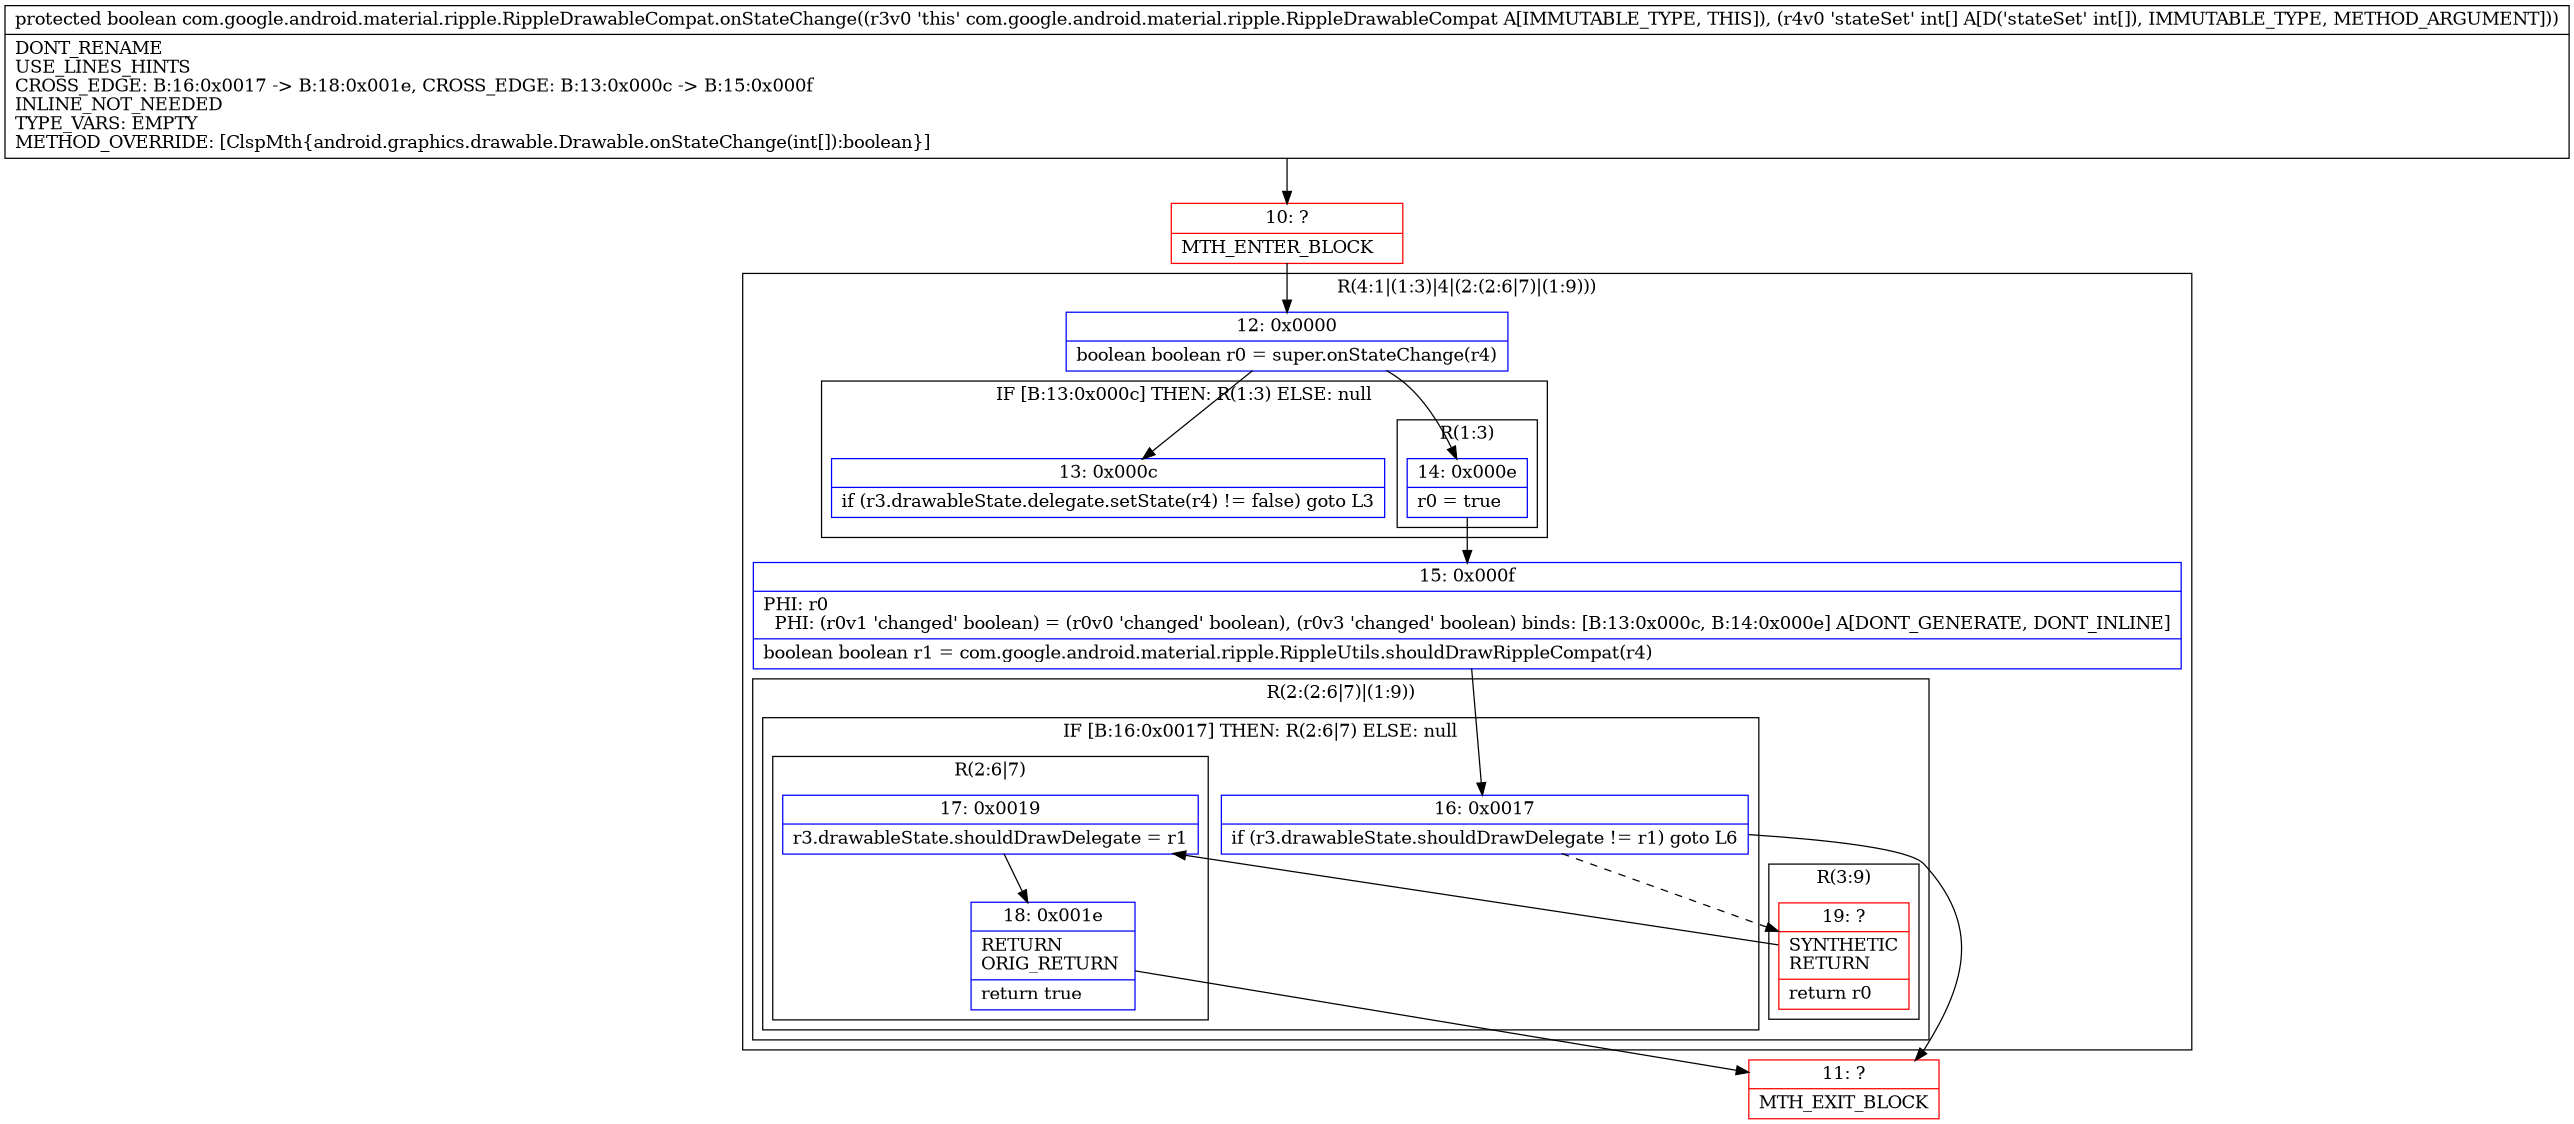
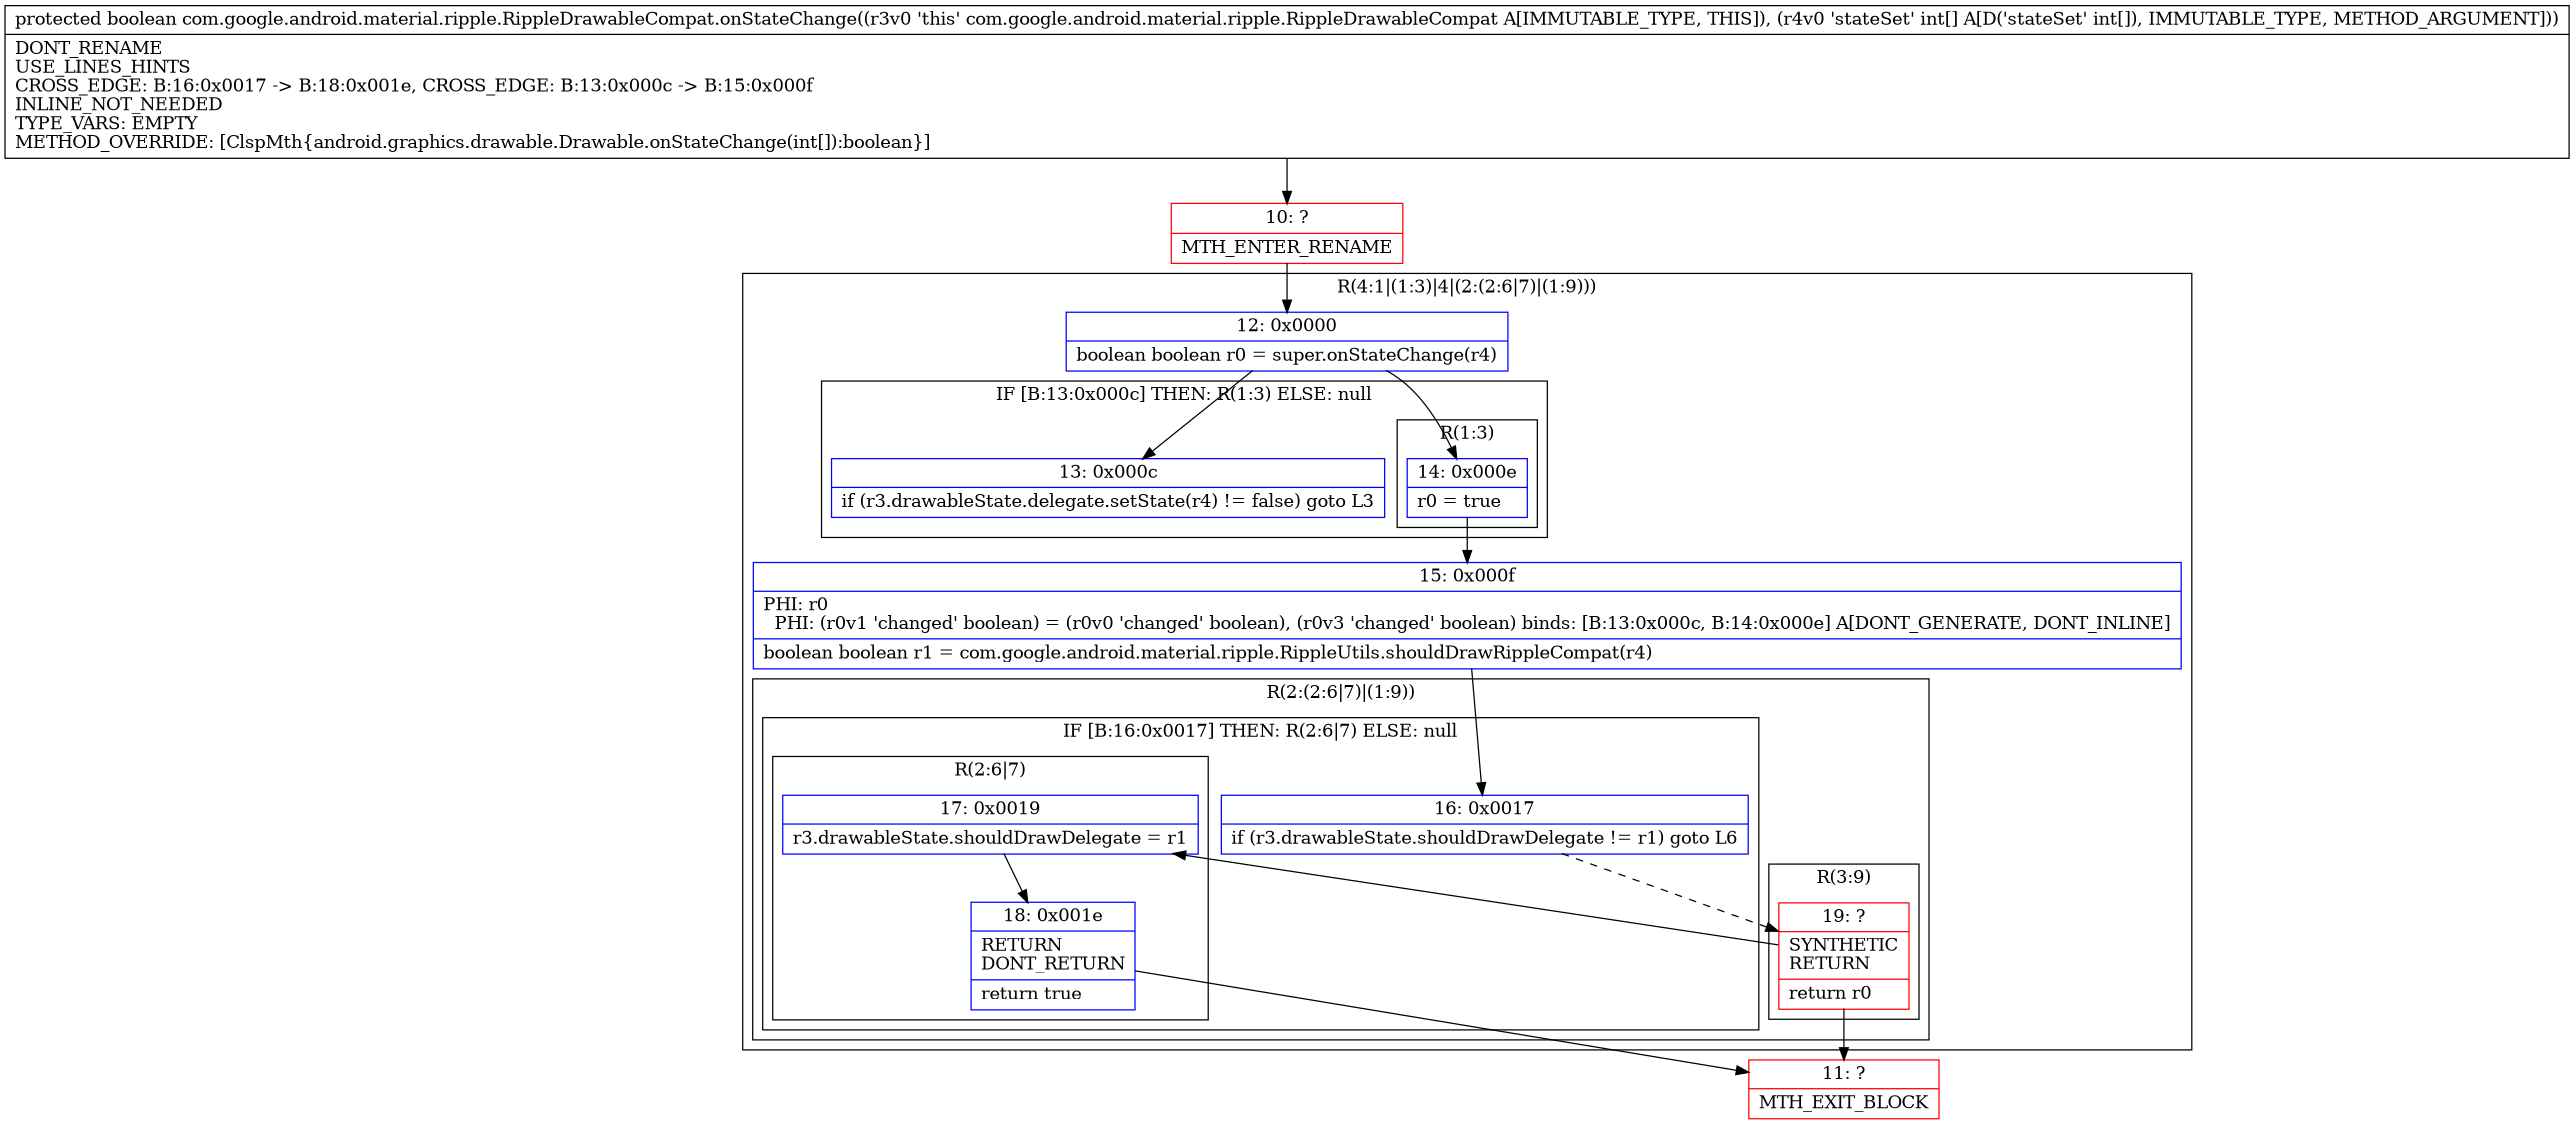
(1278, 248) -> (1287, 248)
(1938, 882) -> (1844, 1028)
(1050, 964) -> (1053, 964)
